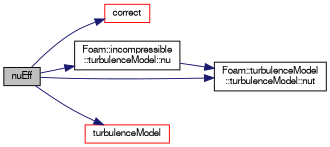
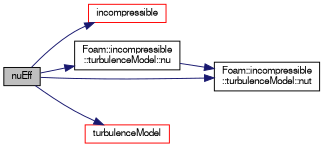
(127, 13) -> (127, 13)
(270, 77) -> (267, 77)
